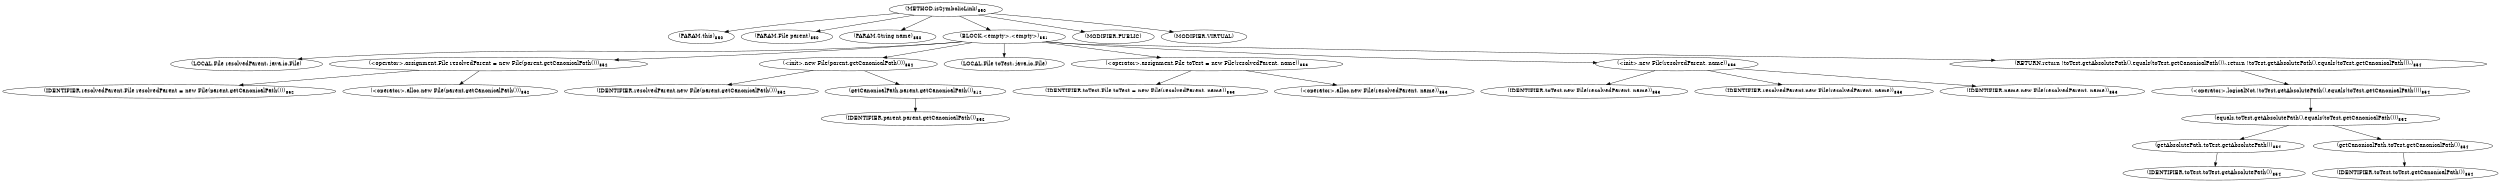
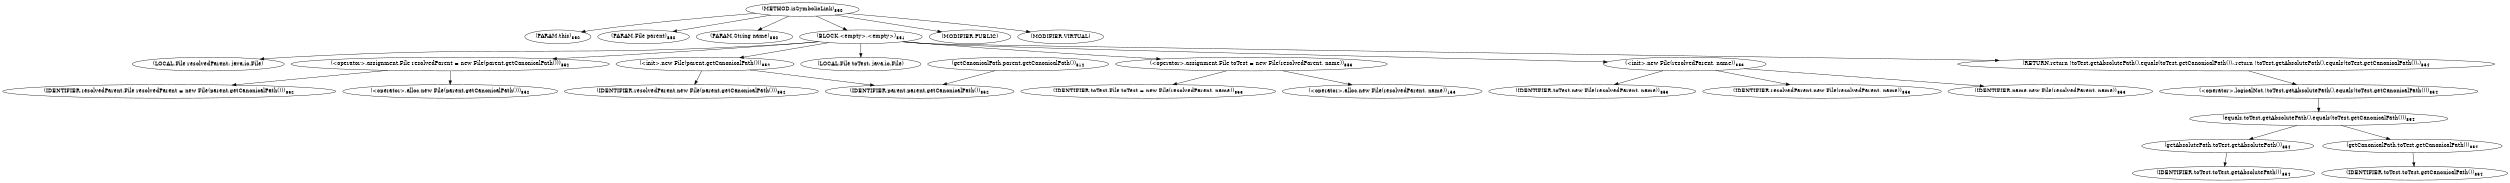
(880, 77) -> (810, 77)
(1444, 91) -> (1452, 91)
